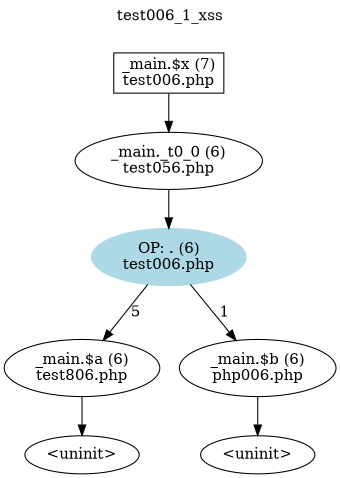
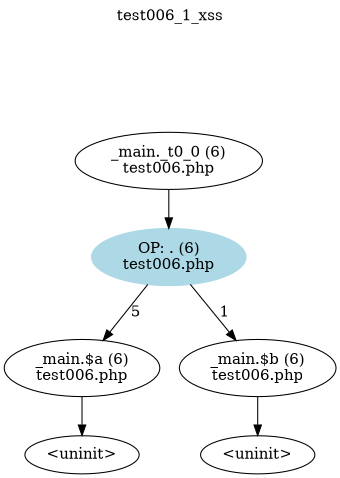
(169, 73) -> none
(169, 161) -> (169, 161)
(82, 368) -> (82, 368)
(258, 368) -> (258, 368)
